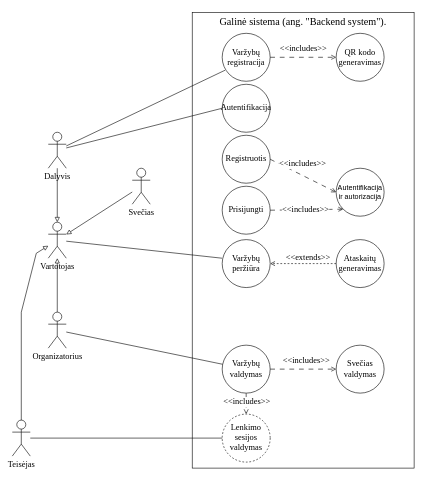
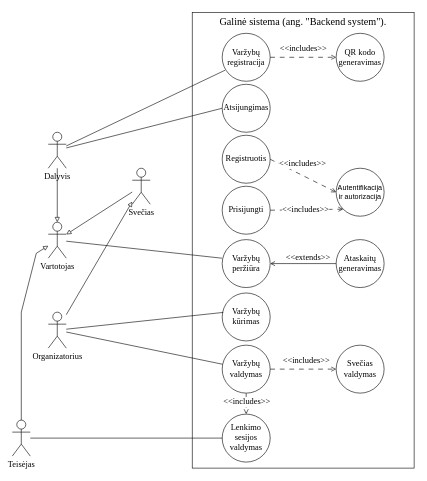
(246, 108) -> (246, 108)
(304, 264) -> (304, 264)
(57, 288) -> (98, 260)
none -> (246, 317)
none -> (145, 321)
(246, 438) -> (246, 438)
